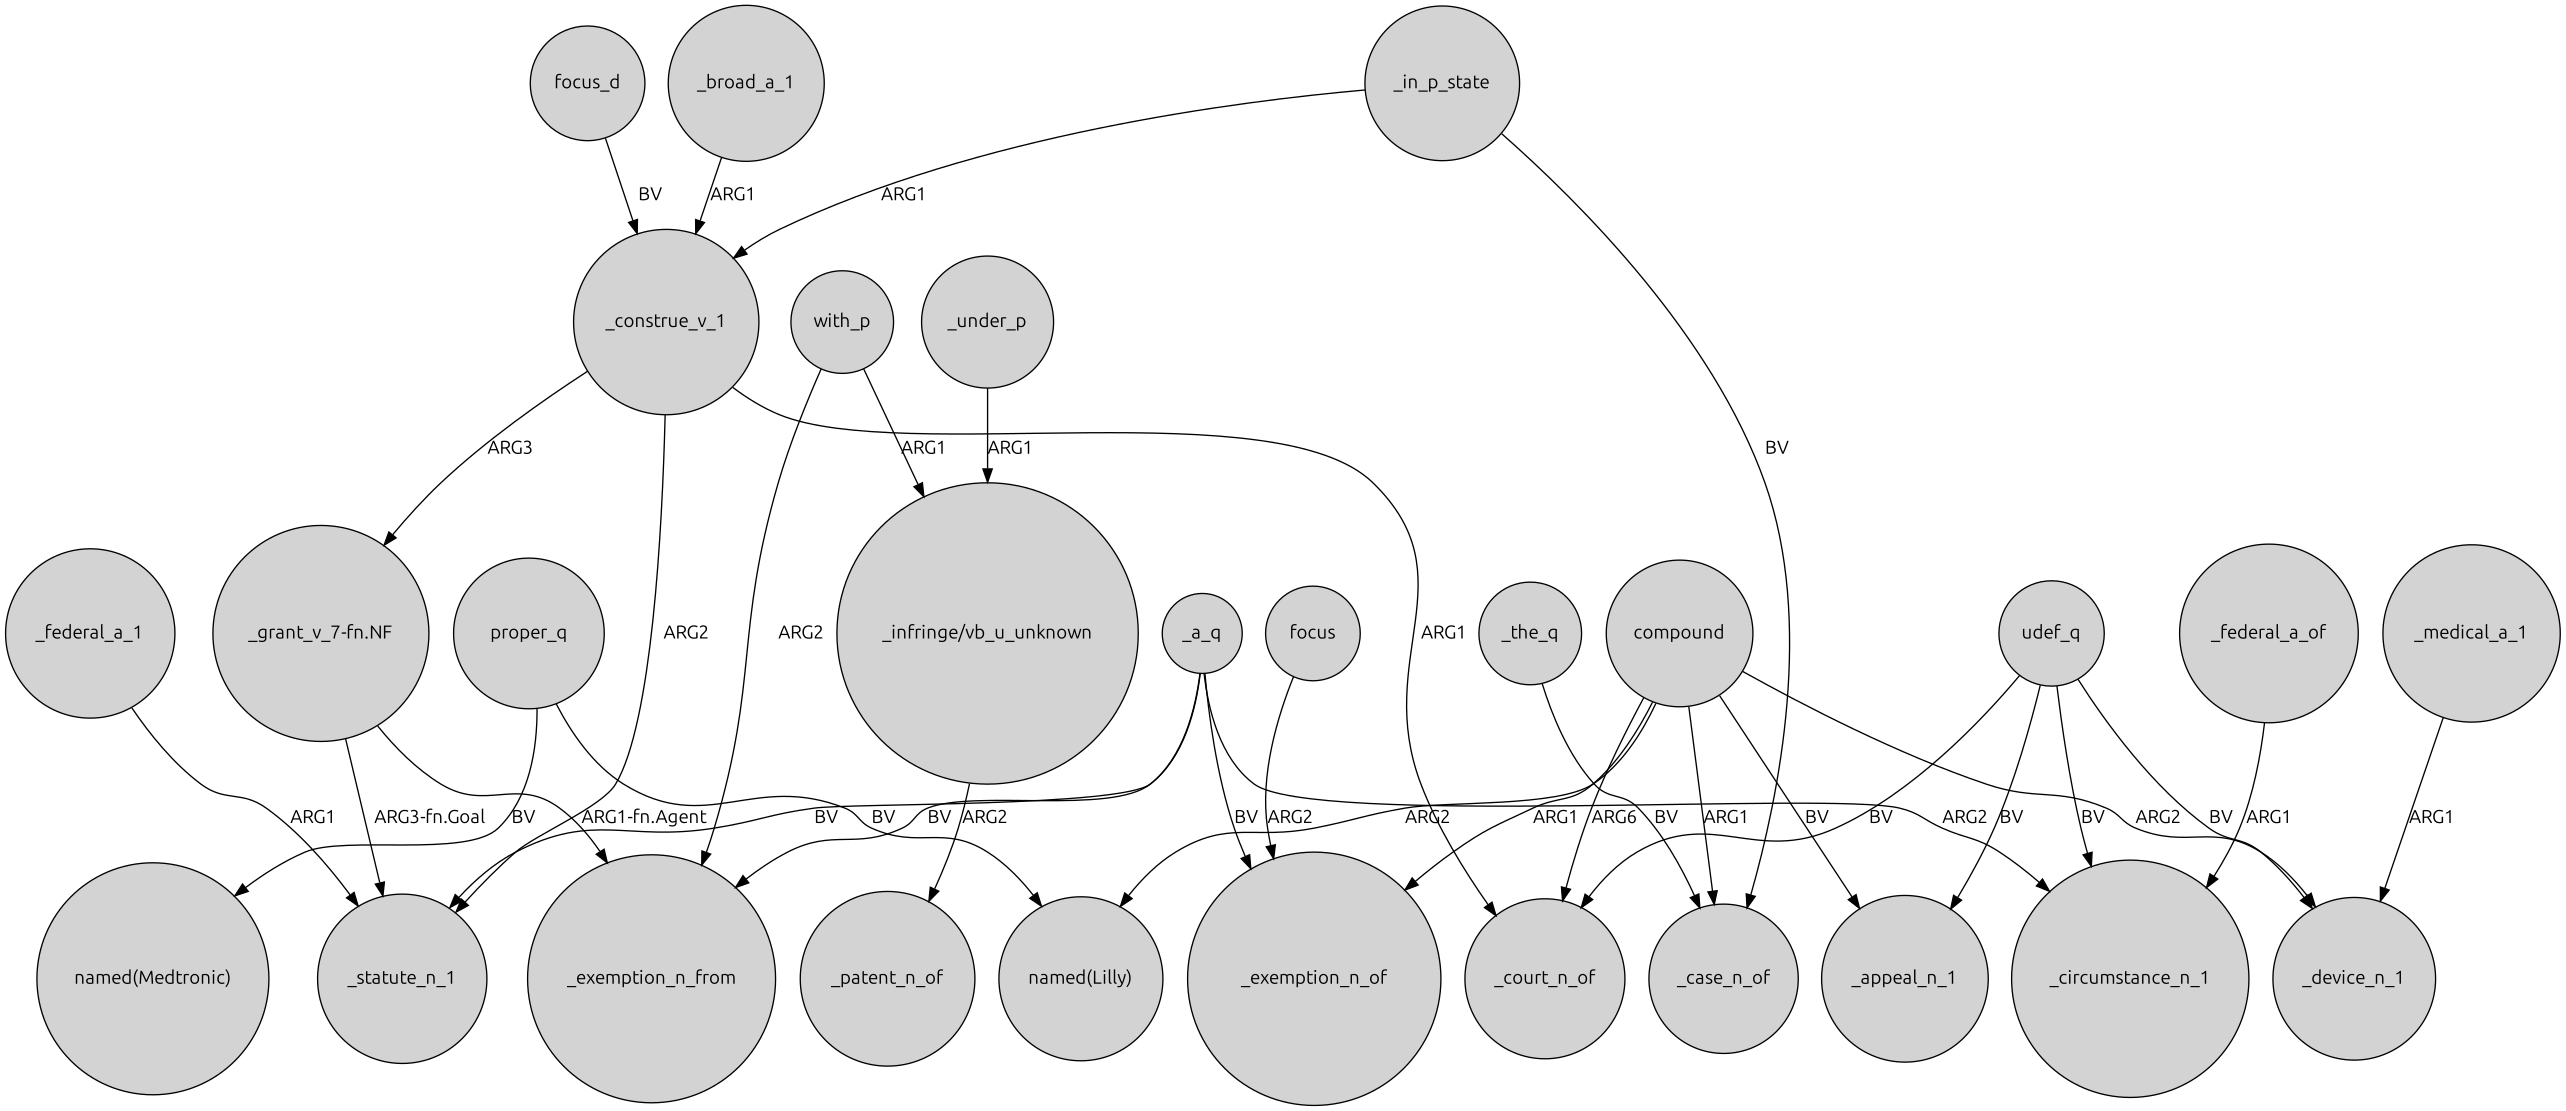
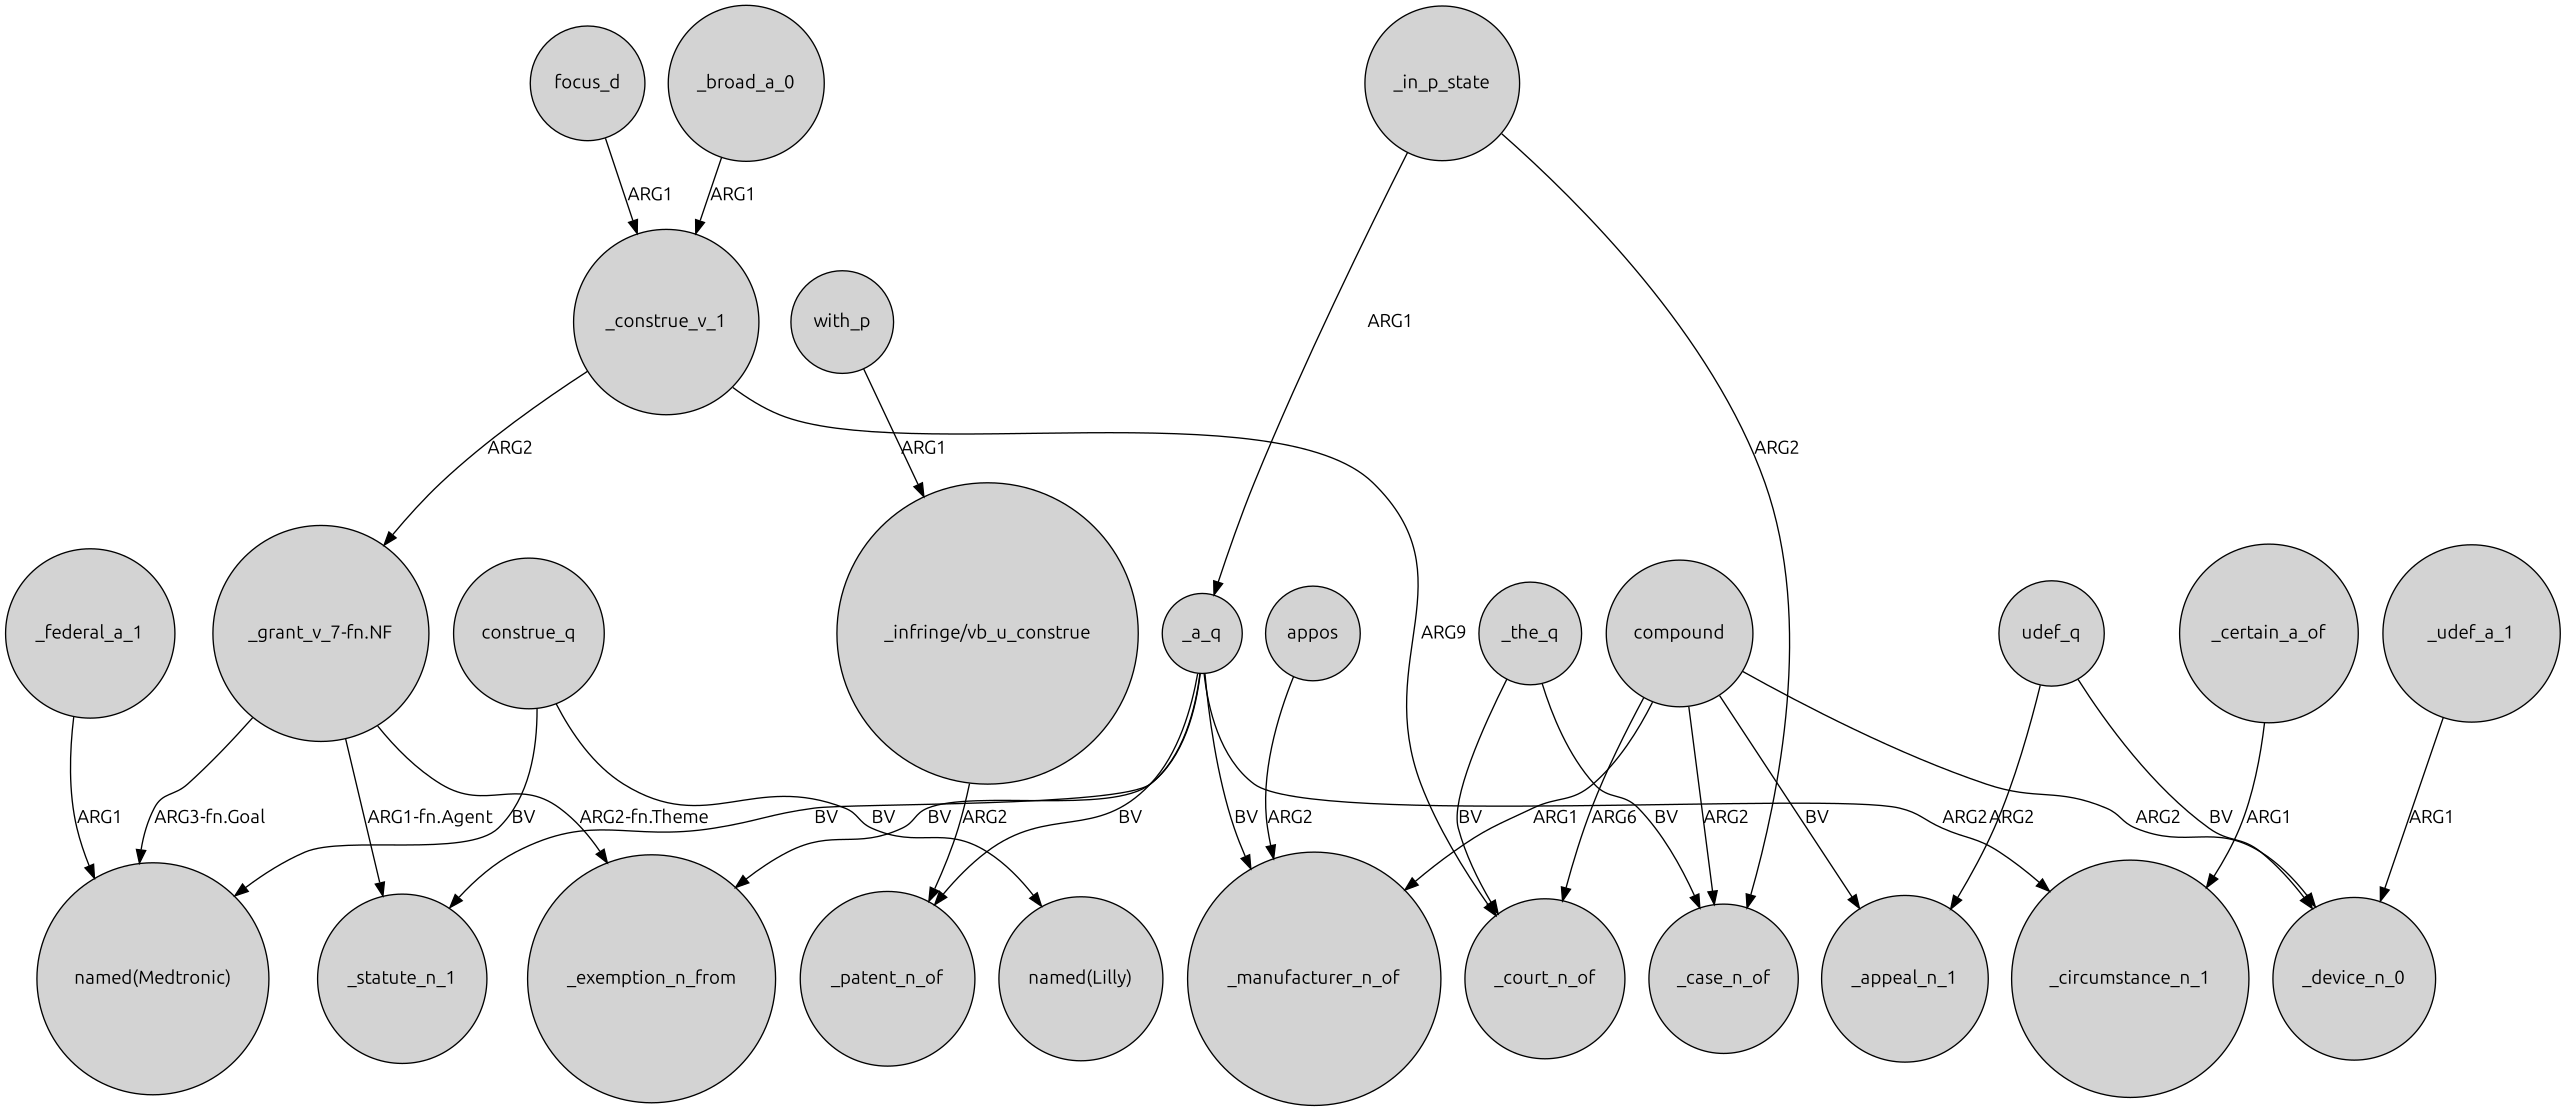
(746, 83) -> (746, 83)
(1047, 140) -> (1306, 364)
(651, 195) -> (651, 195)
(988, 322) -> none
(511, 449) -> (511, 449)
(1778, 449) -> (1778, 449)
(752, 608) -> none
(529, 633) -> (529, 633)
(988, 633) -> (988, 633)
(1313, 633) -> (1313, 633)
(1444, 633) -> (1444, 633)
(2269, 633) -> (2269, 633)
(2472, 633) -> (2472, 633)
(642, 697) -> none
(2069, 770) -> none
none -> (190, 782)
(242, 798) -> (72, 793)
none -> (1100, 815)
(1373, 815) -> none
(430, 818) -> (430, 818)
(644, 818) -> (644, 818)
(1727, 818) -> (1727, 818)
(2012, 818) -> (2012, 818)
(1822, 833) -> (1462, 790)
(1314, 979) -> (1314, 979)
(2354, 979) -> (2354, 979)
